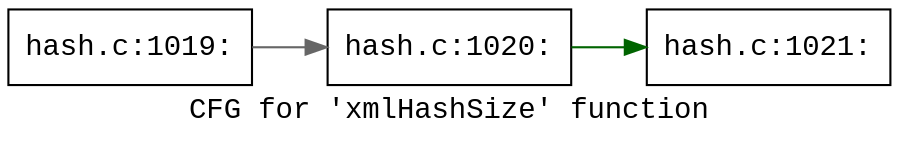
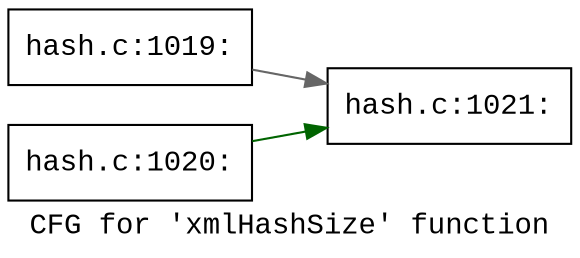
(279, 47) -> (279, 75)
